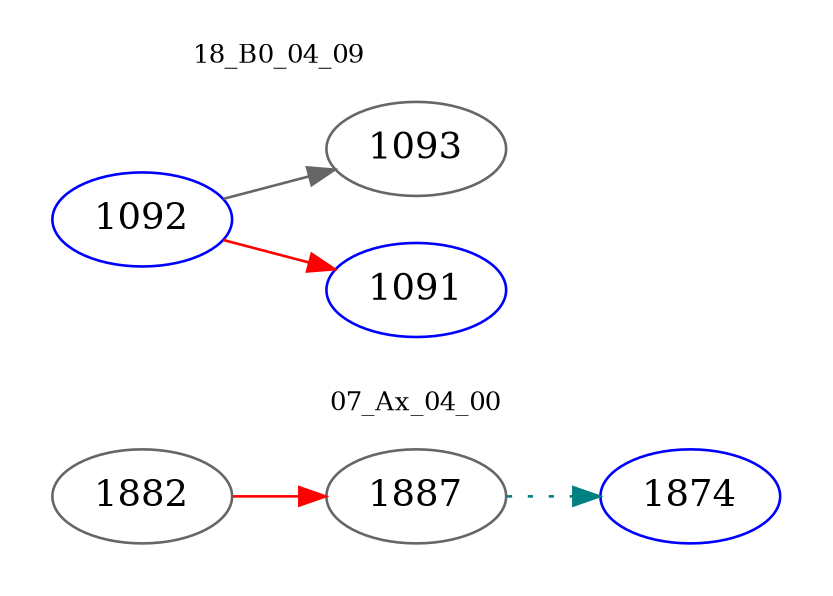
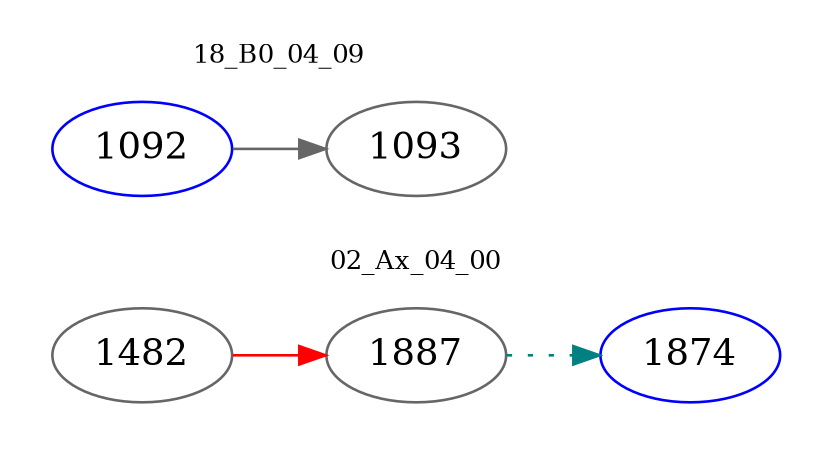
(416, 290) -> none
(416, 404) -> (416, 263)
(142, 496) -> (142, 355)
